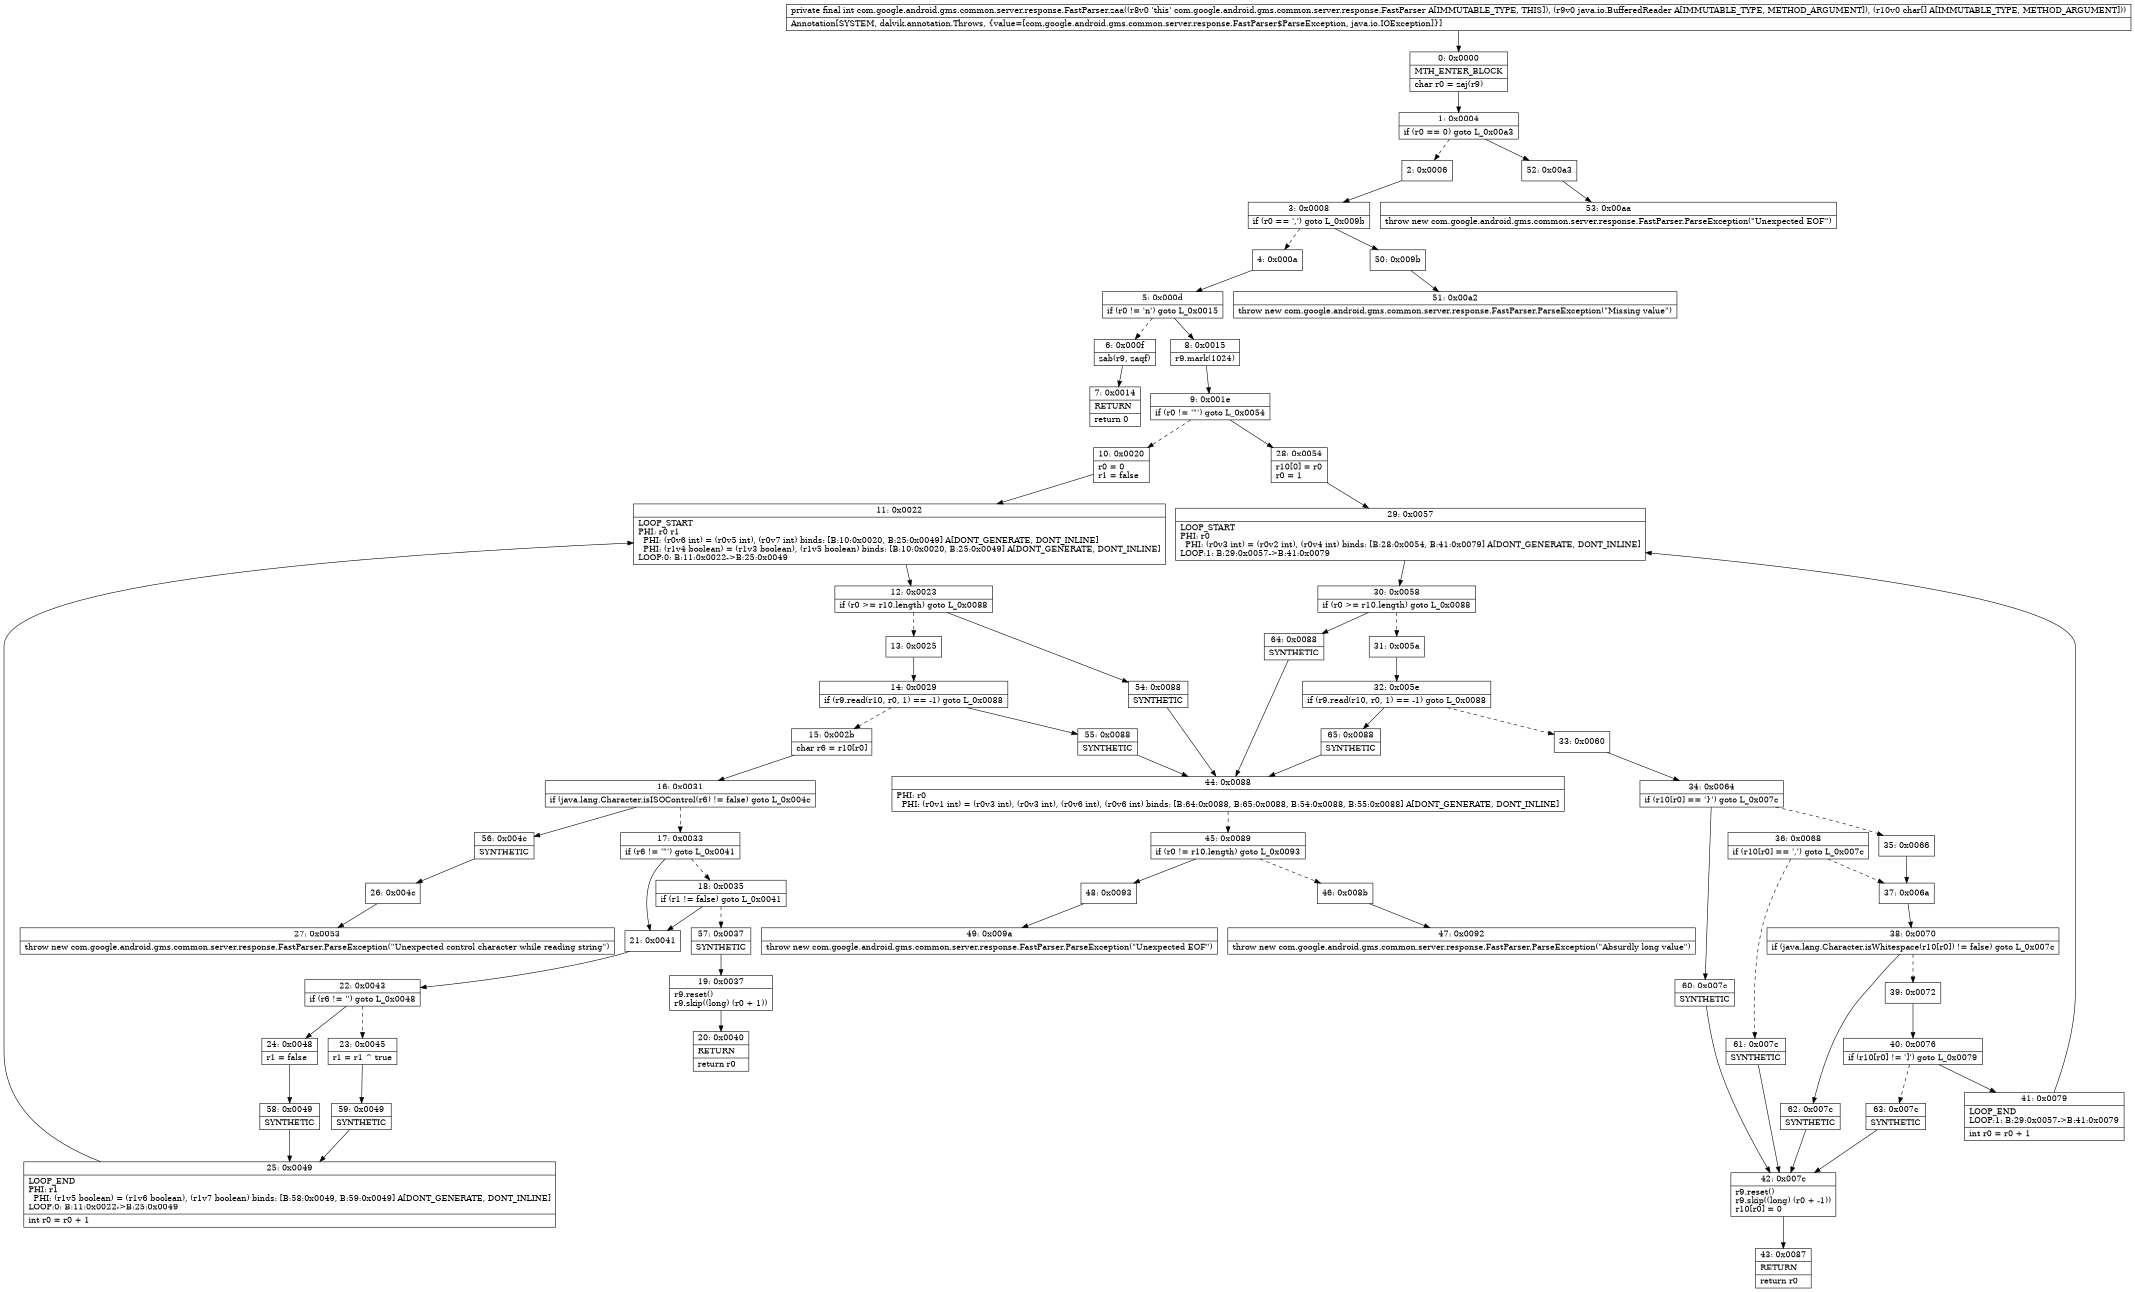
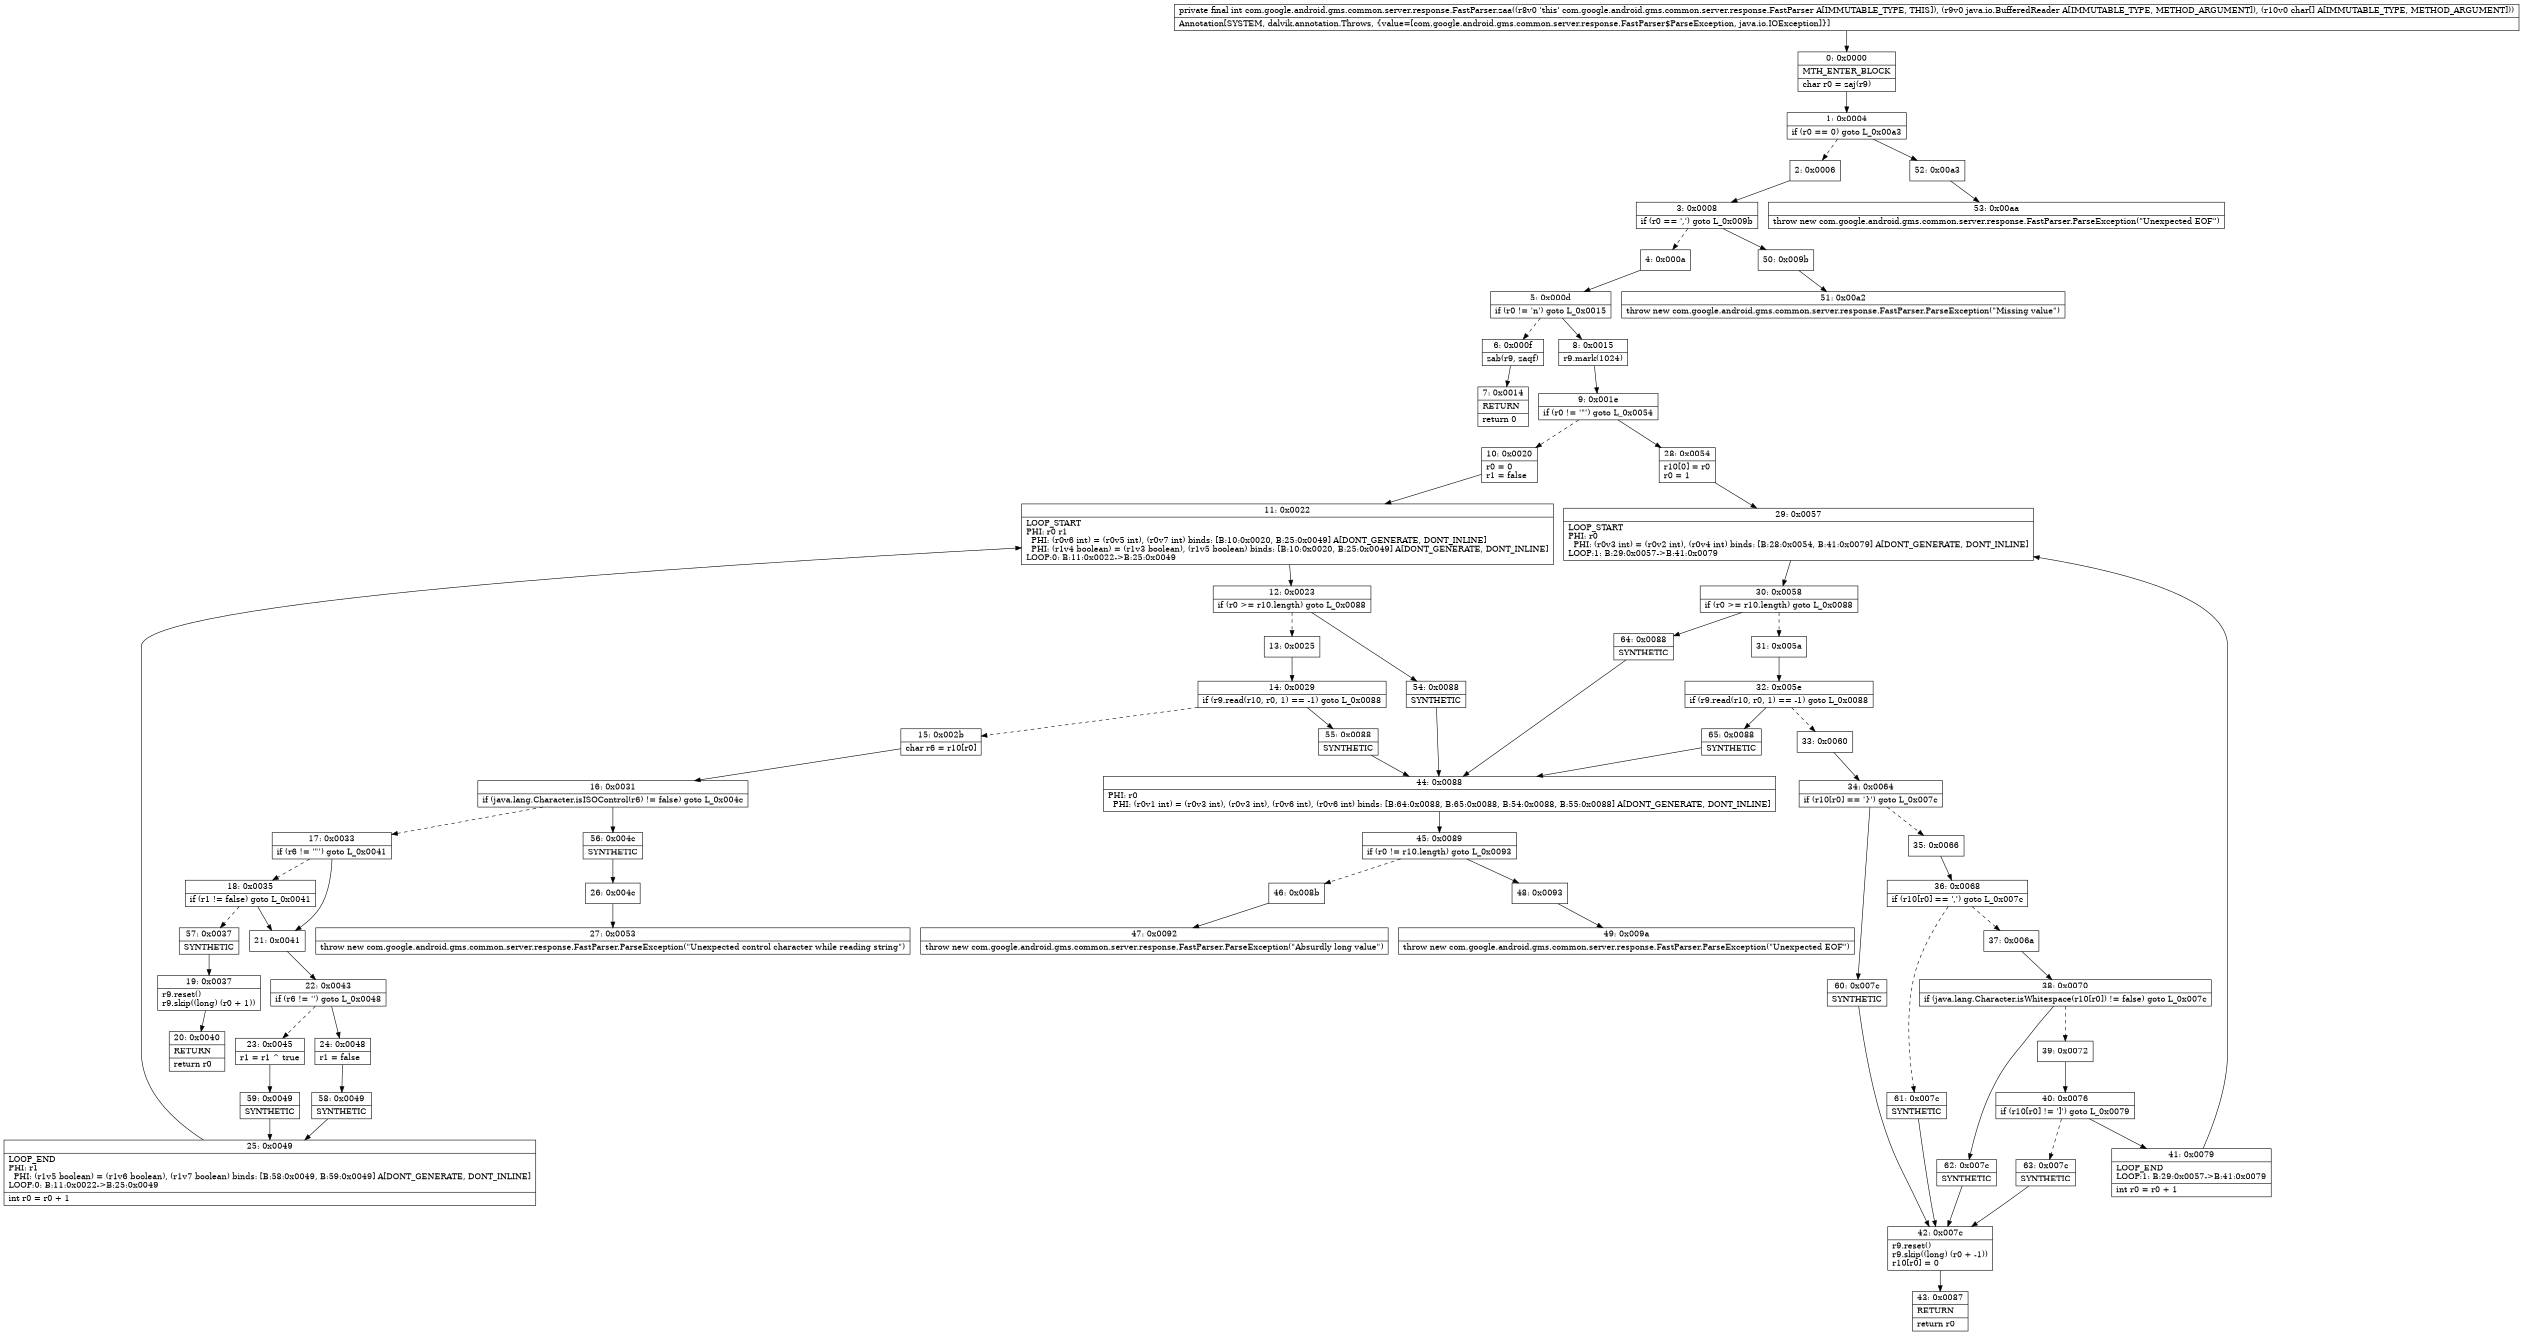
(1228, 819) -> (1439, 819)
(1907, 867) -> (1945, 866)
